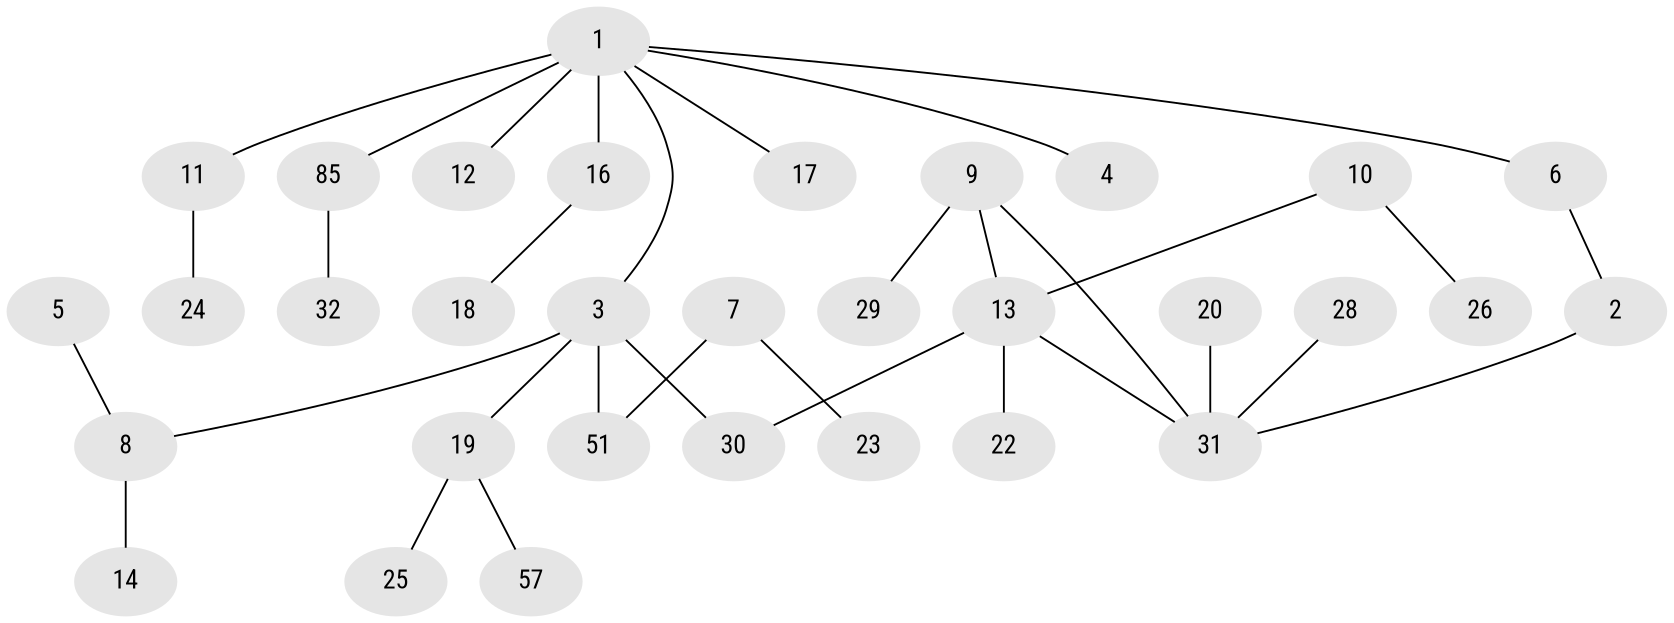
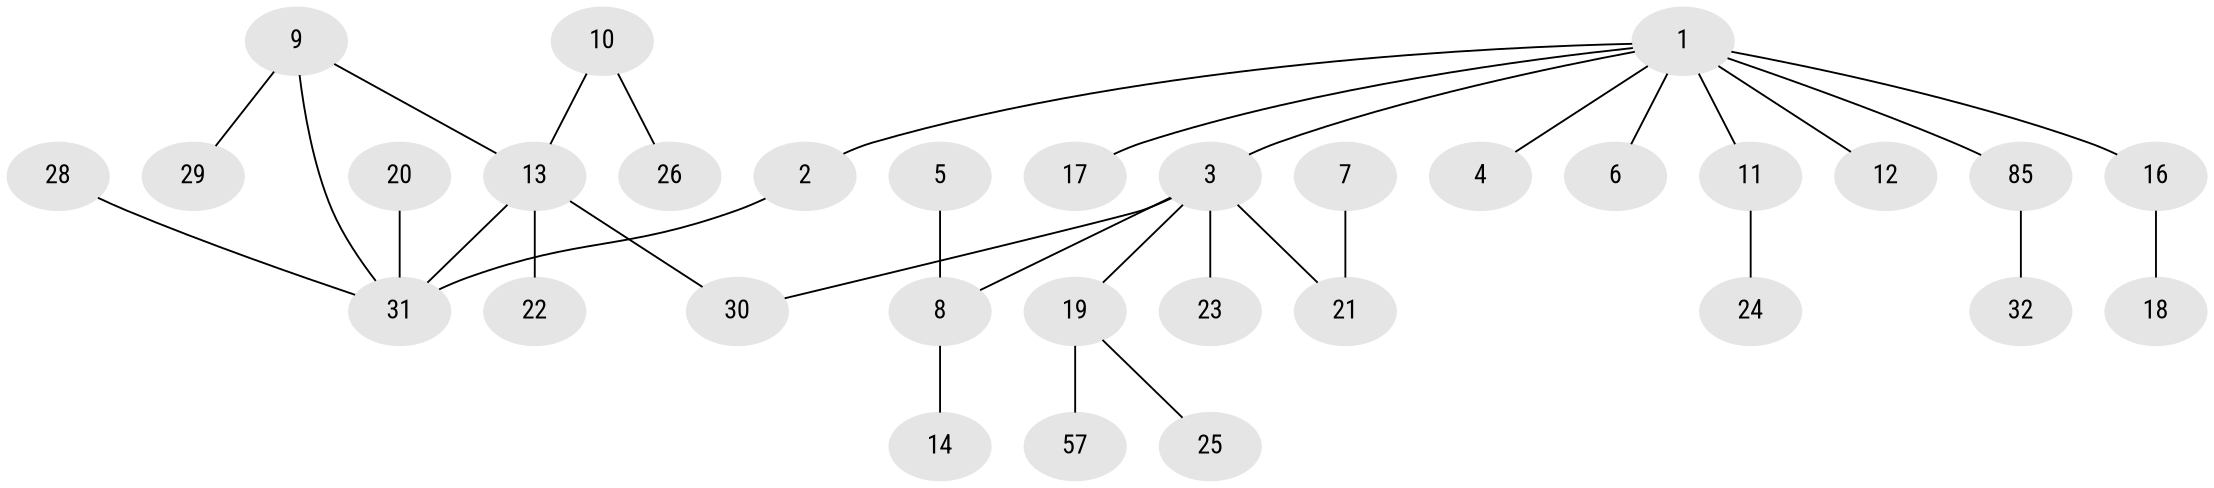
(1586, 244) -> (1234, 73)
(801, 379) -> (1210, 244)
(599, 447) -> (1345, 311)
